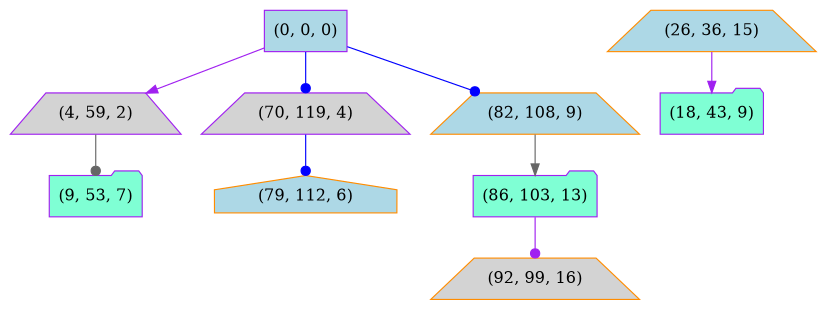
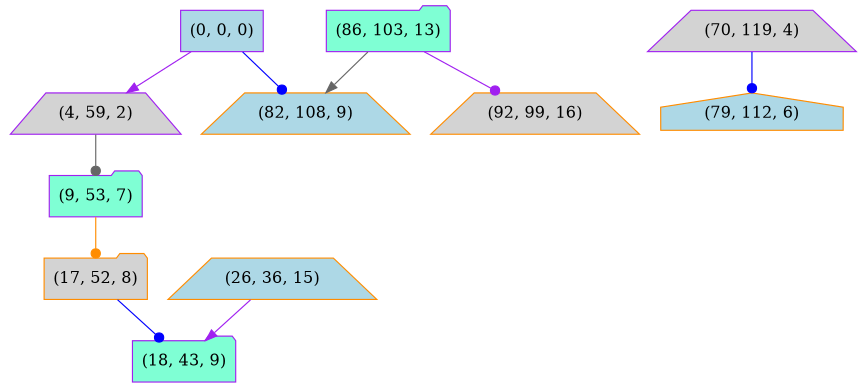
(306, 68) -> none
(535, 149) -> (351, 68)
none -> (96, 279)
